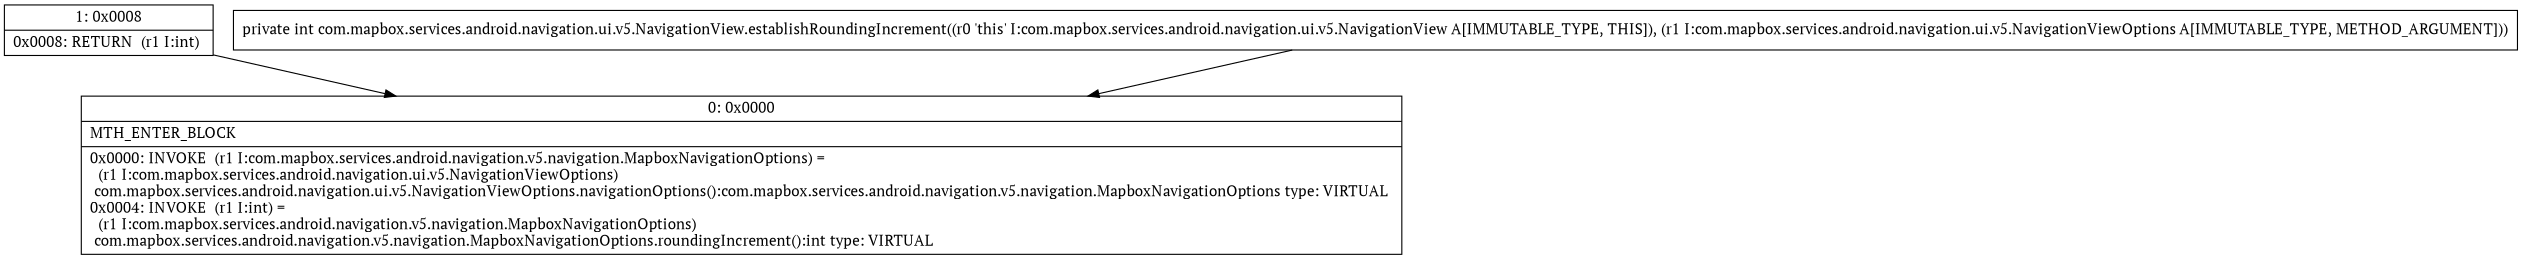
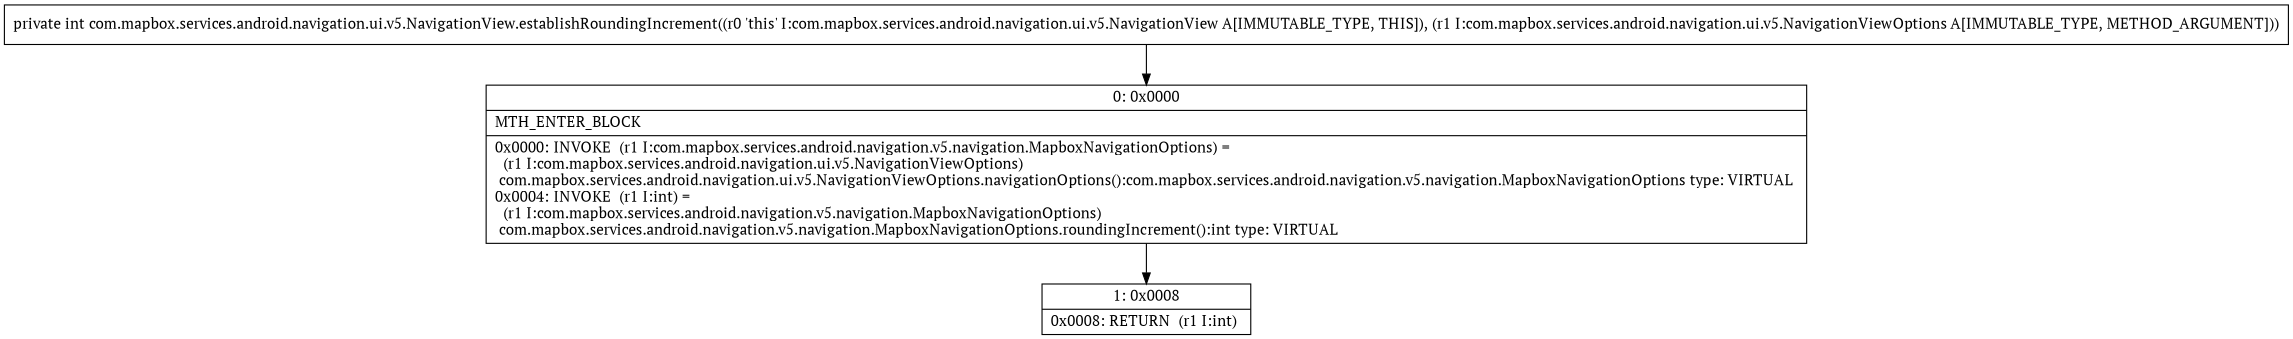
(299, 74) -> (1146, 258)
